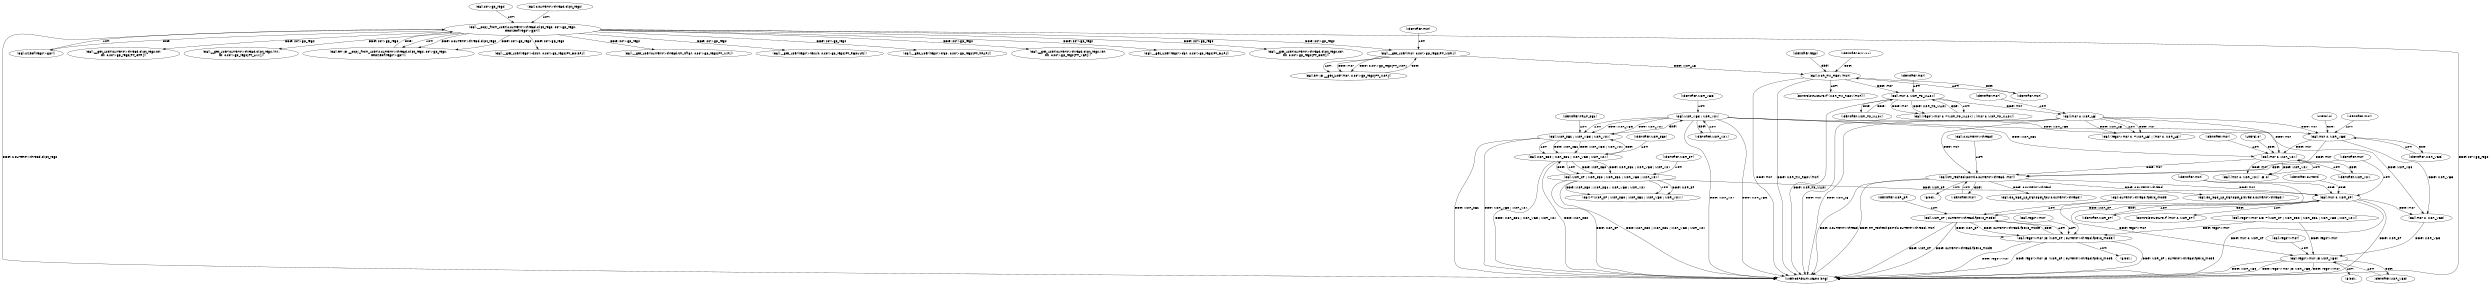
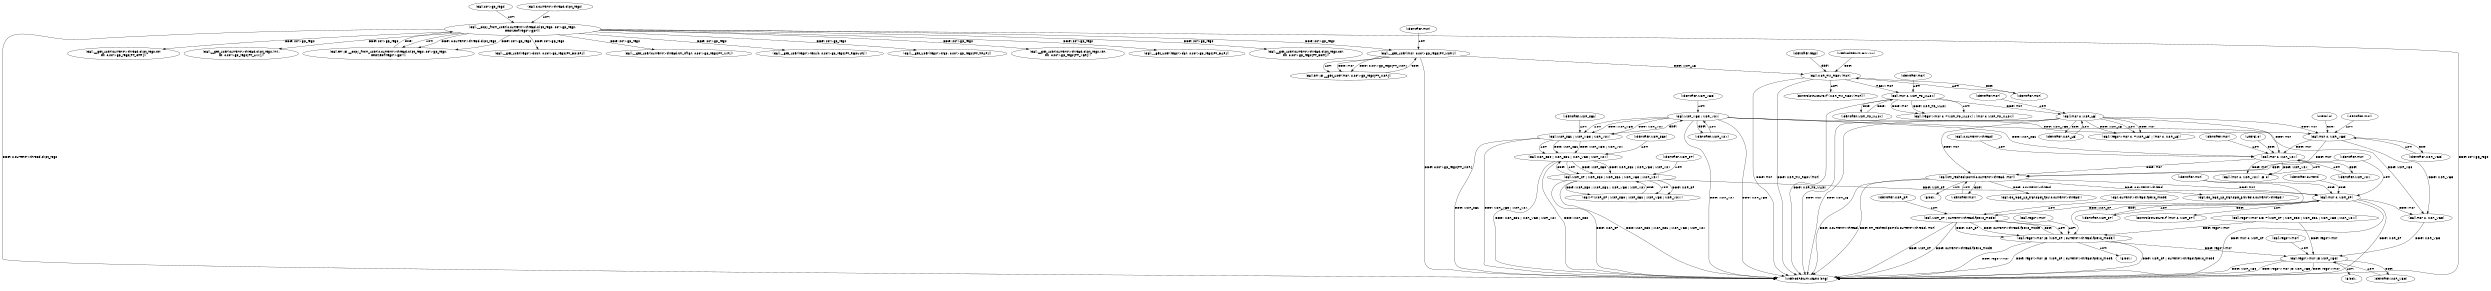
(36, 54) -> none
(1856, 54) -> (1856, 54)
(1885, 86) -> (1885, 86)
(1947, 105) -> none
(1580, 117) -> (1580, 117)
none -> (2061, 137)
(1625, 148) -> none
(1976, 156) -> (2115, 155)
none -> (1646, 187)
(2146, 234) -> (2195, 249)
none -> (1481, 273)
